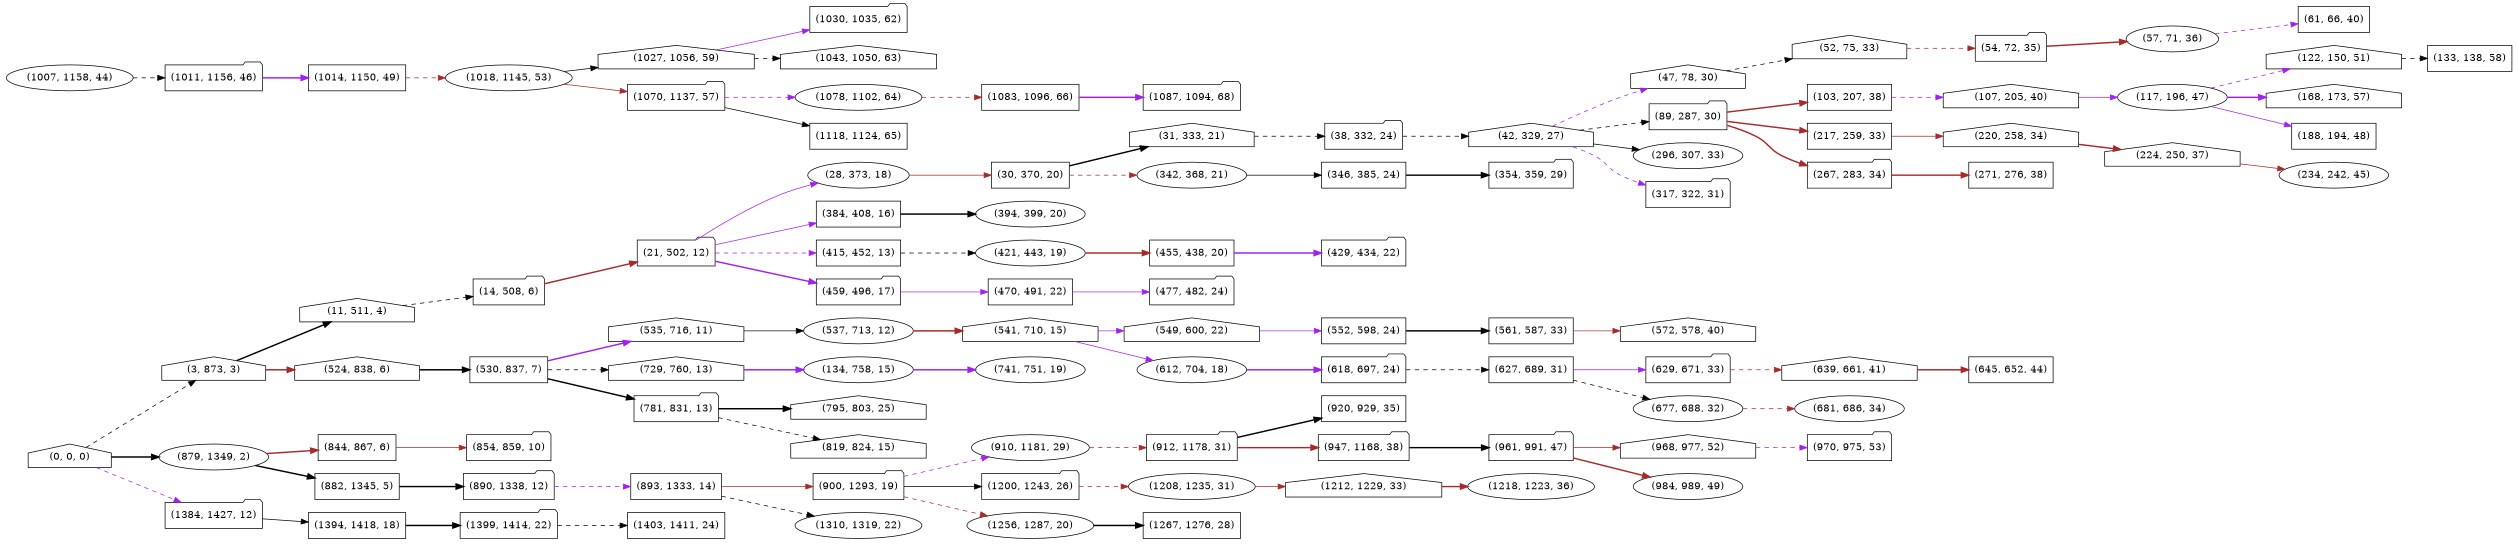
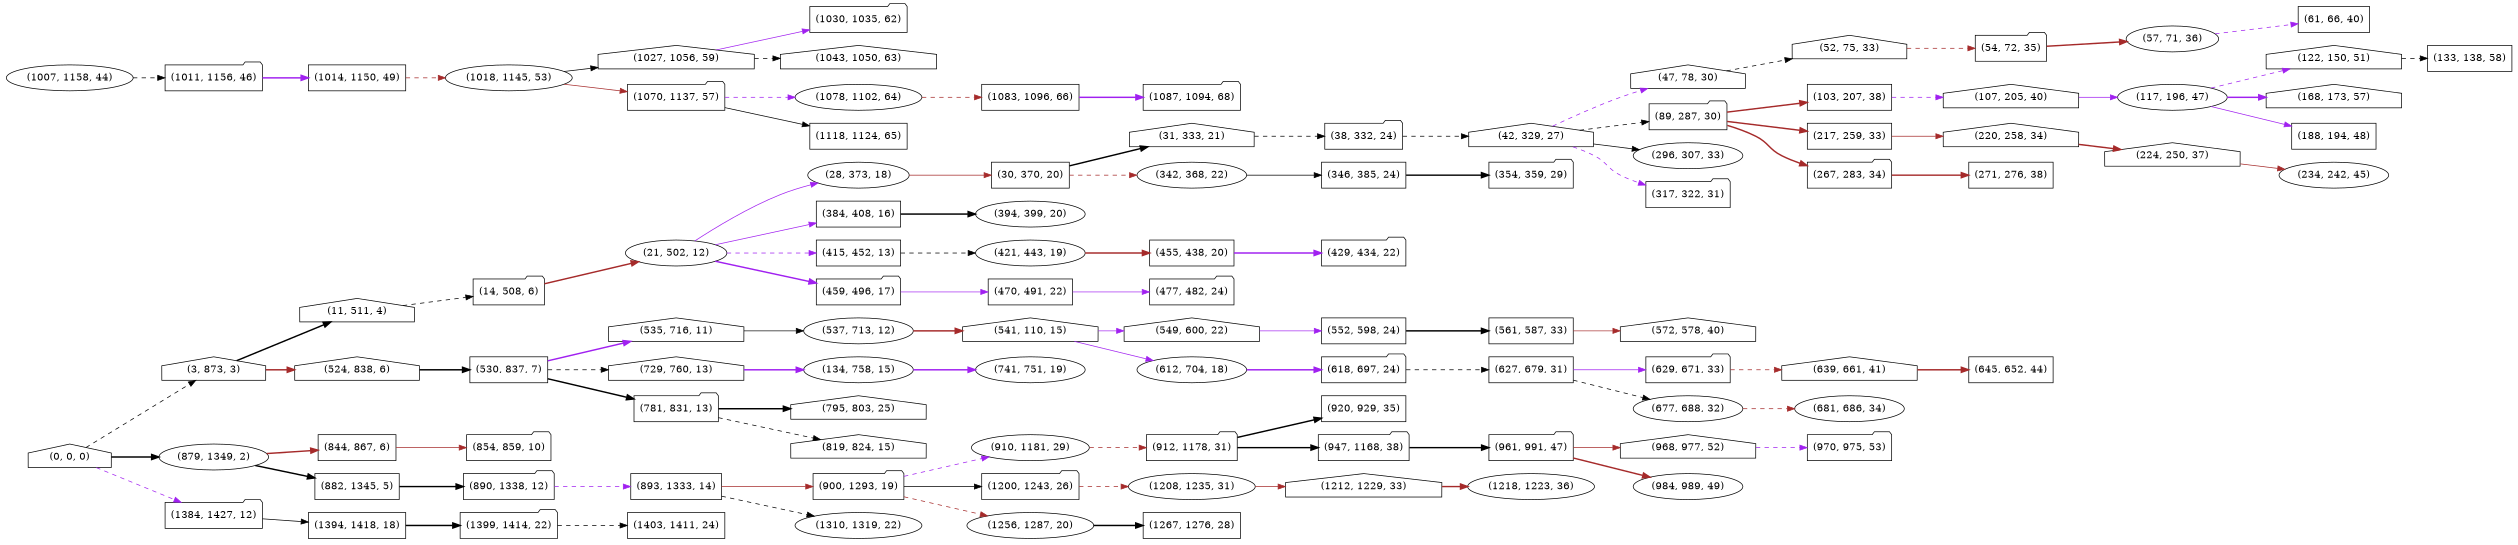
(1192, 175) -> (1192, 175)
(676, 253) -> (676, 253)
(1030, 331) -> (1030, 331)
(1531, 370) -> (1531, 370)
(1274, 448) -> (1274, 448)
